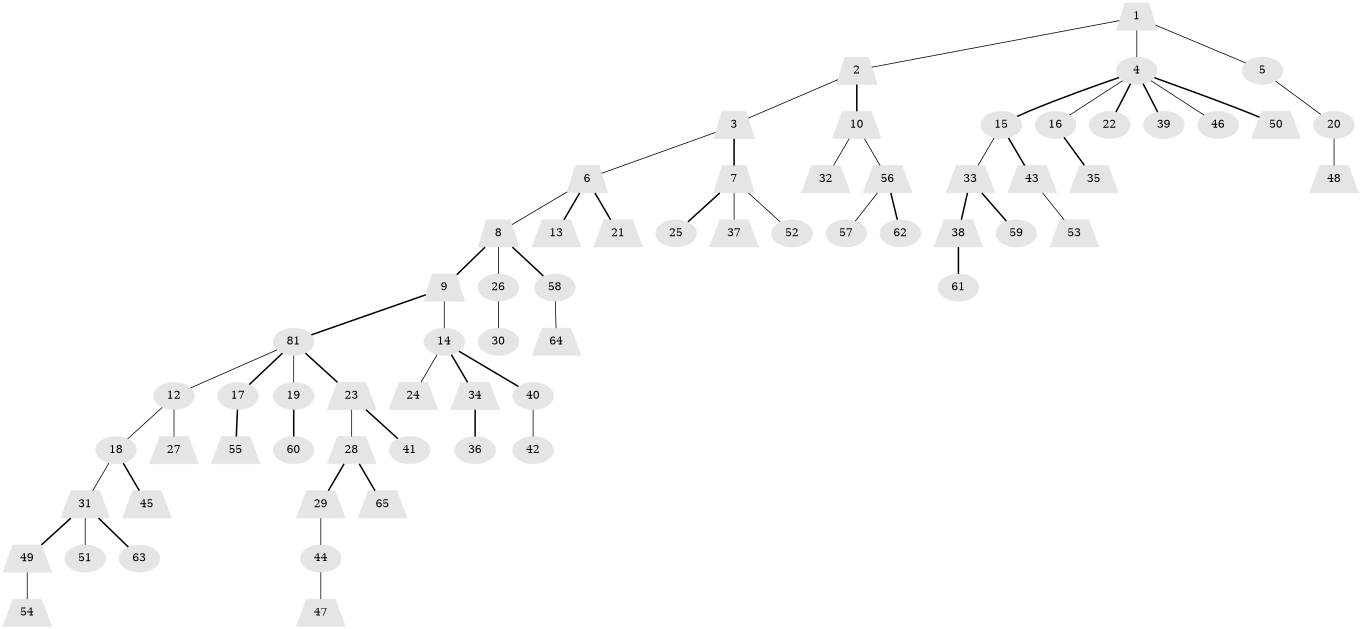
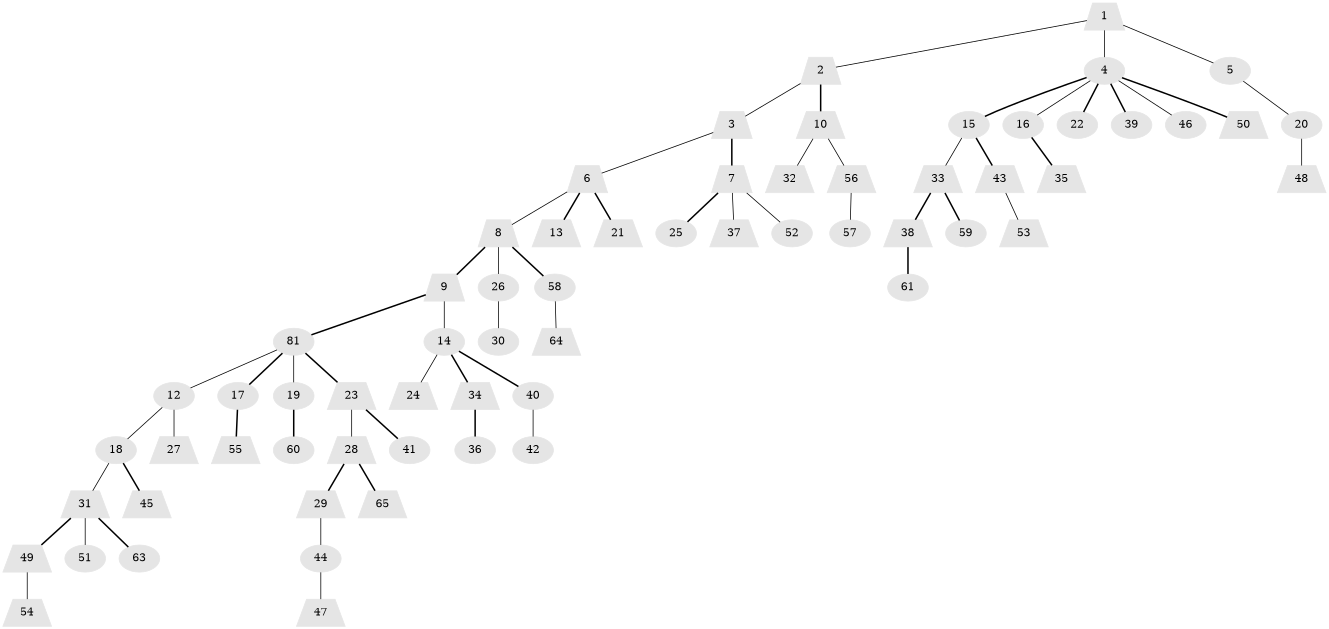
(900, 233) -> none
